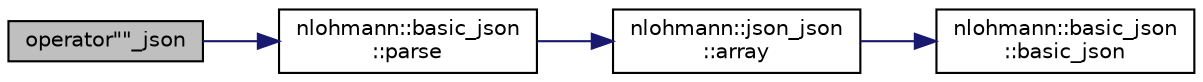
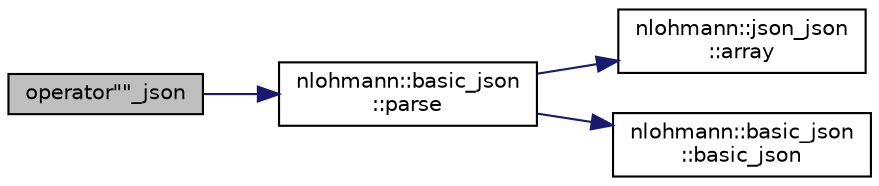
(888, 41) -> (565, 118)
